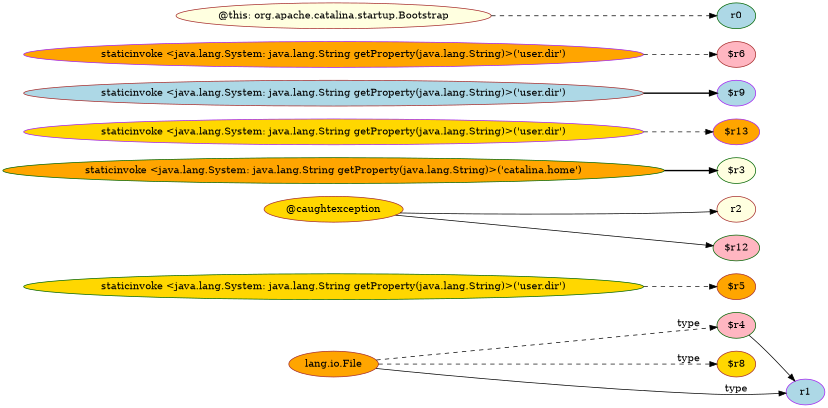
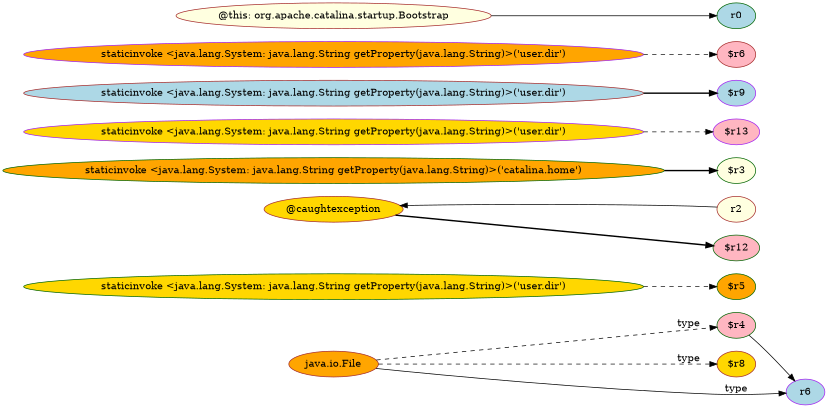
(600, 16) -> (600, 16)
(736, 132) -> (736, 132)
(555, 214) -> (562, 204)
(551, 230) -> (551, 230)
(736, 287) -> (736, 287)
(334, 364) -> (334, 364)
(805, 392) -> (805, 392)
